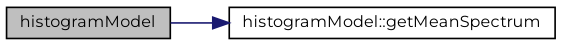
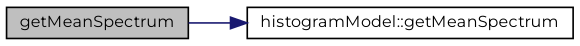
(88, 23) -> (97, 23)
